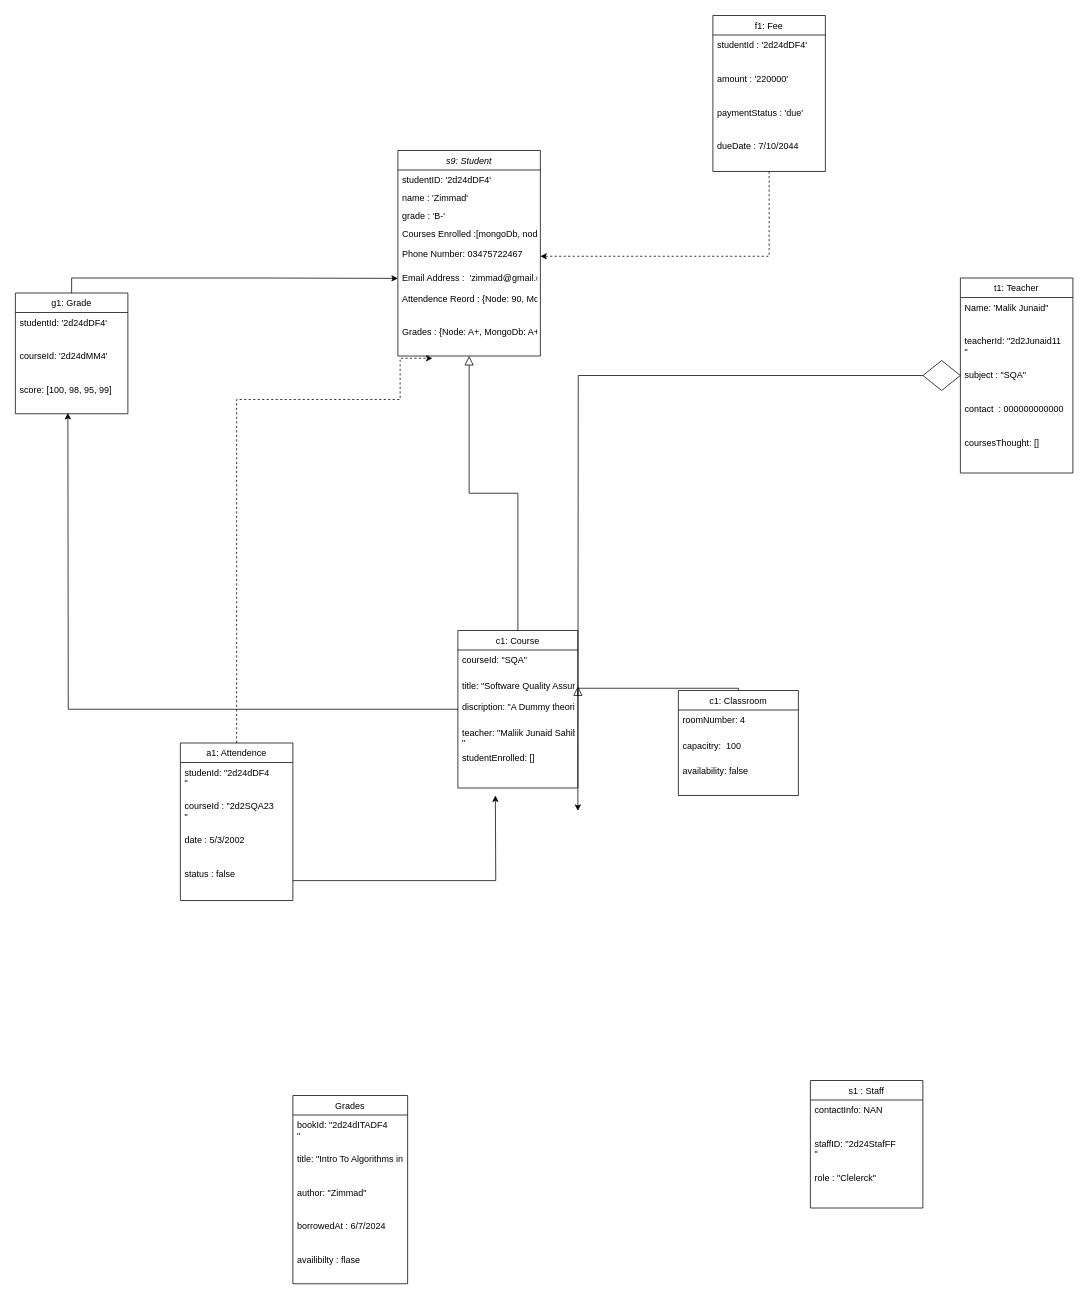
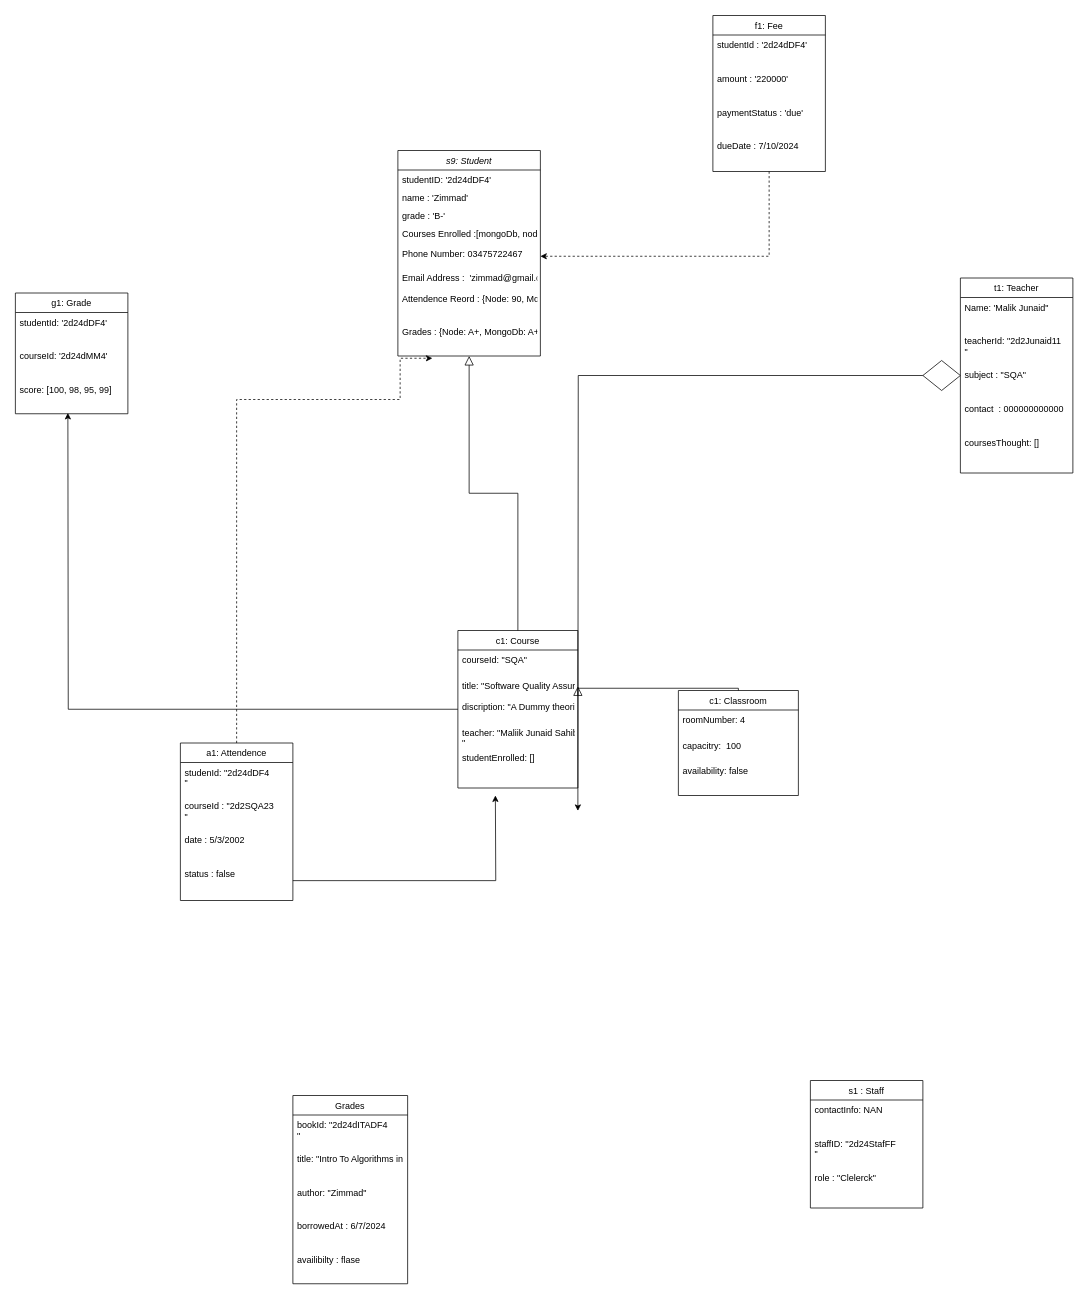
(761, 146) -> (761, 146)
(357, 278) -> none
